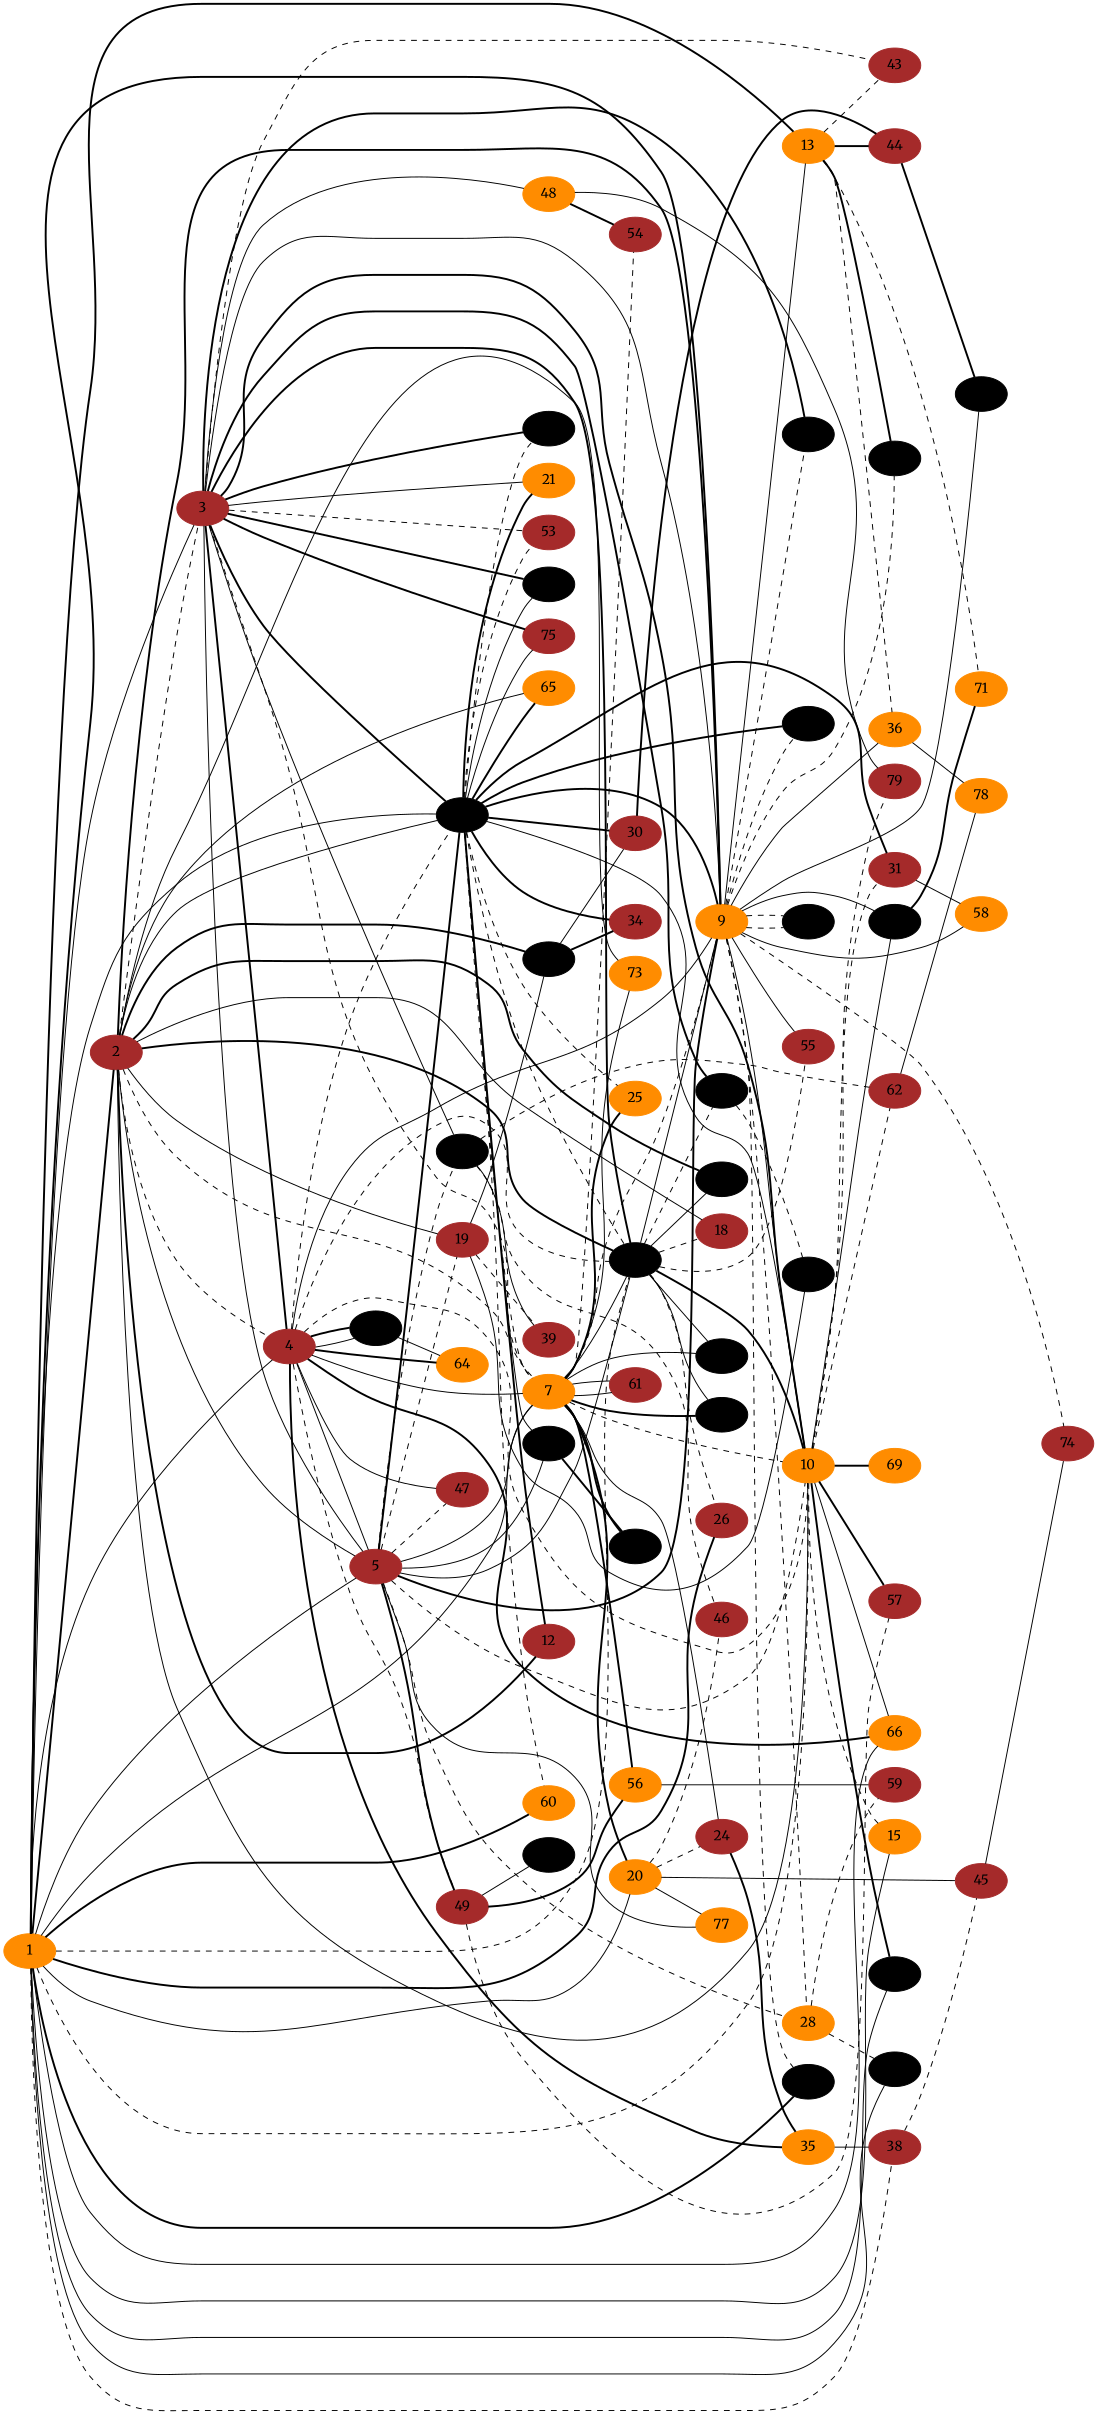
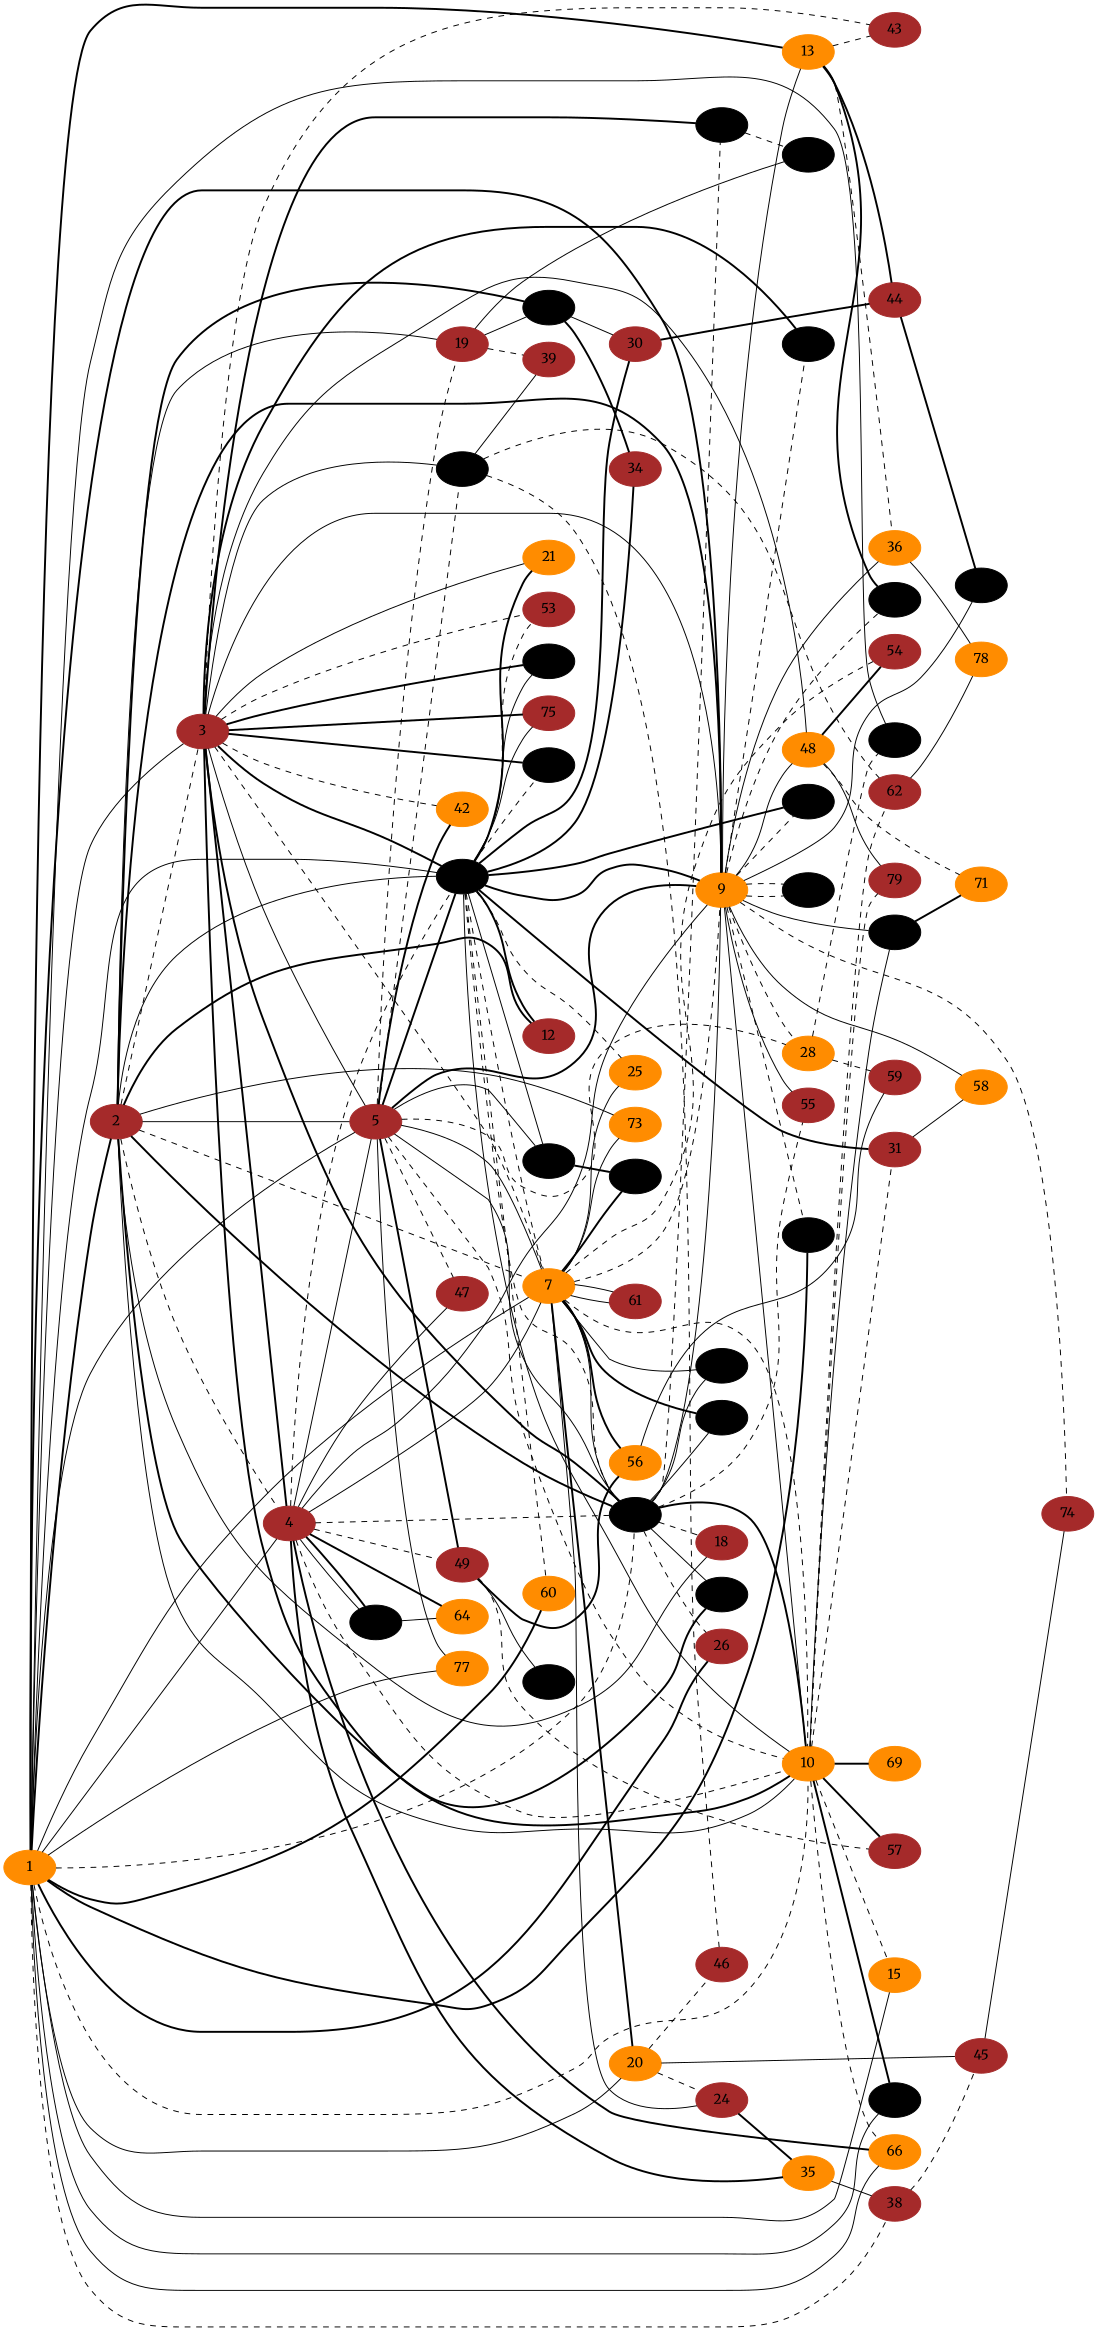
(925, 408) -> (883, 829)
(549, 688) -> none
none -> (462, 809)
none -> (764, 819)
(594, 1253) -> (591, 1179)
(852, 1599) -> (832, 1963)
(678, 1901) -> (233, 1742)
